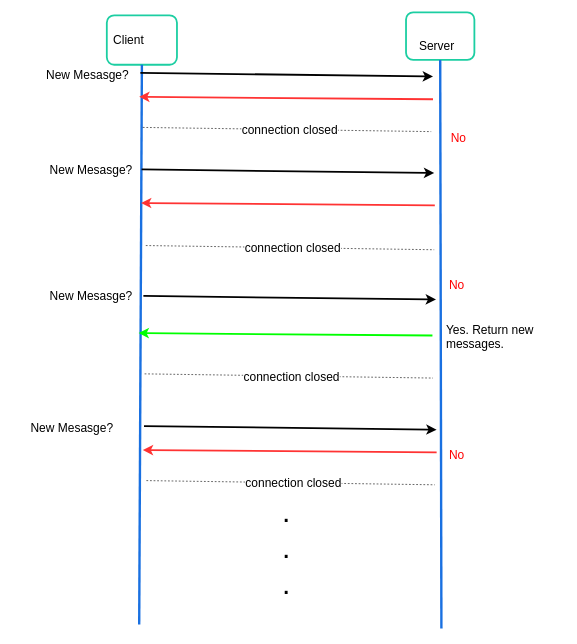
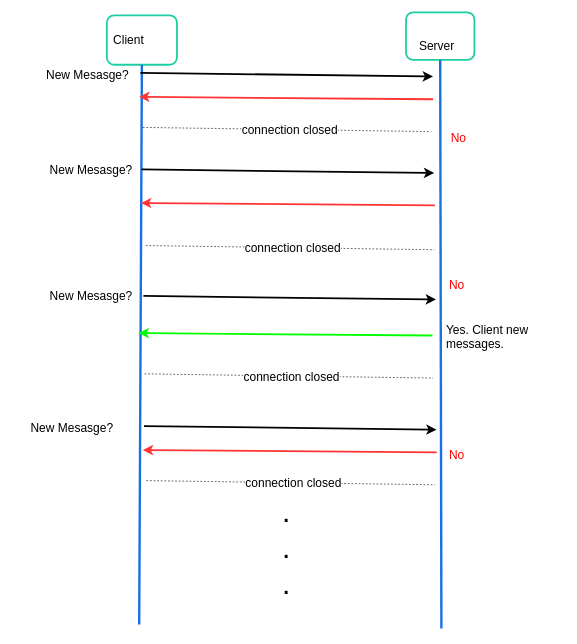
(505, 337) -> (505, 337)
